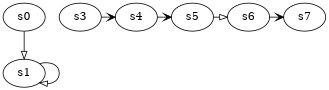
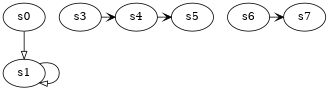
(217, 17) -> none
